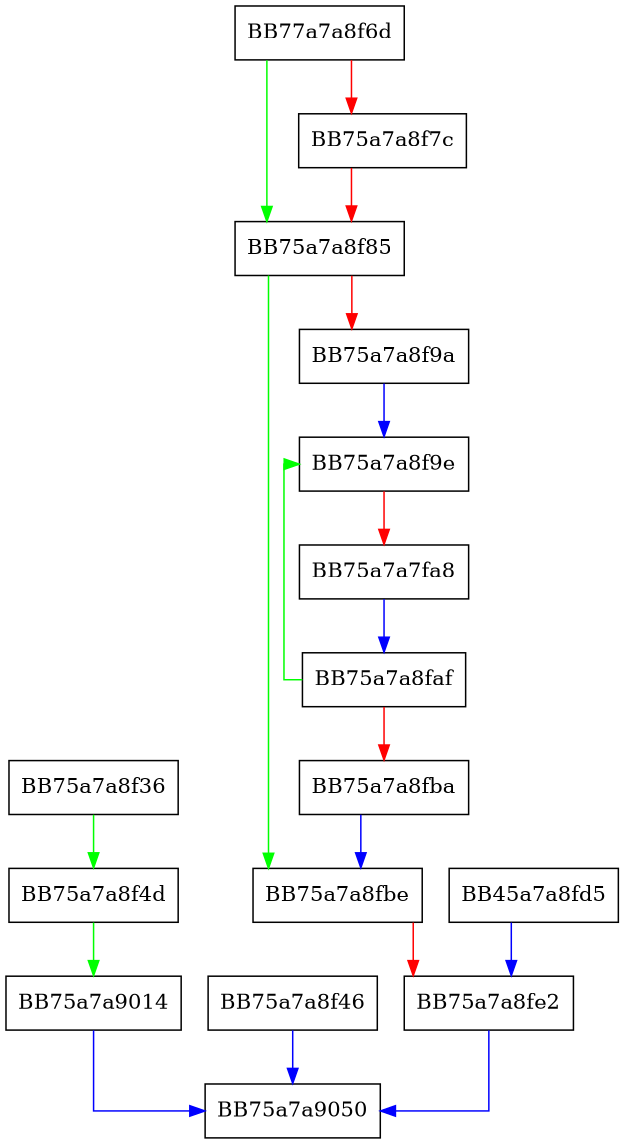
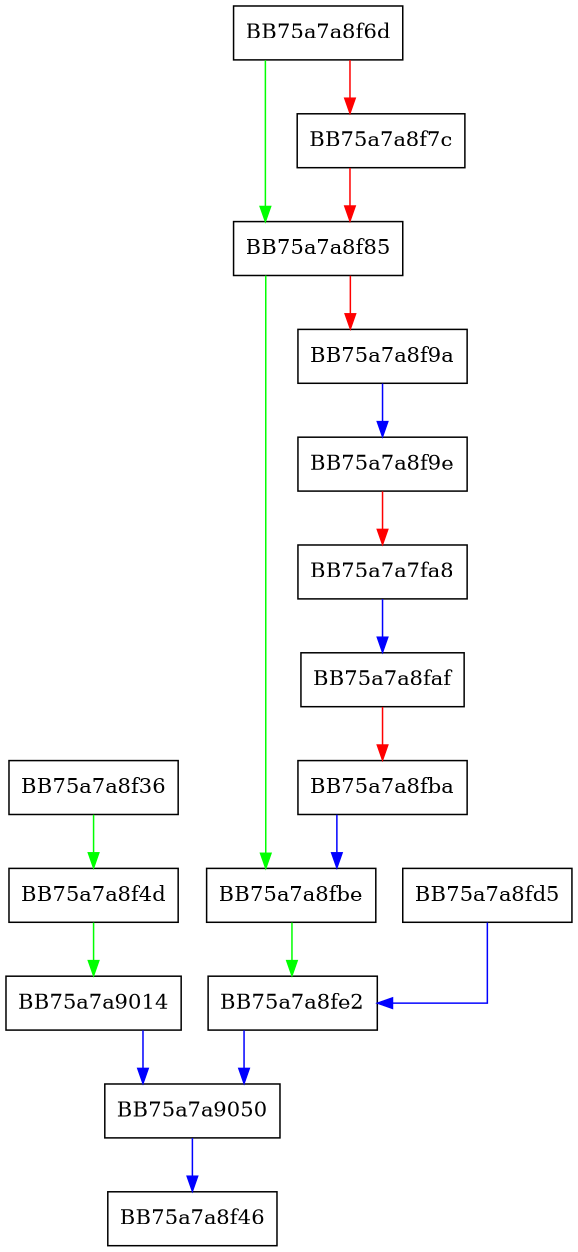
(320, 33) -> (318, 33)
(284, 580) -> none
(534, 895) -> (487, 895)
(413, 942) -> (292, 942)
(293, 1049) -> (192, 1157)
